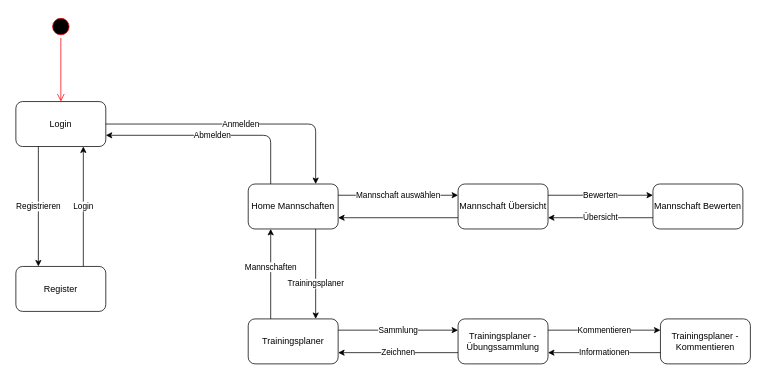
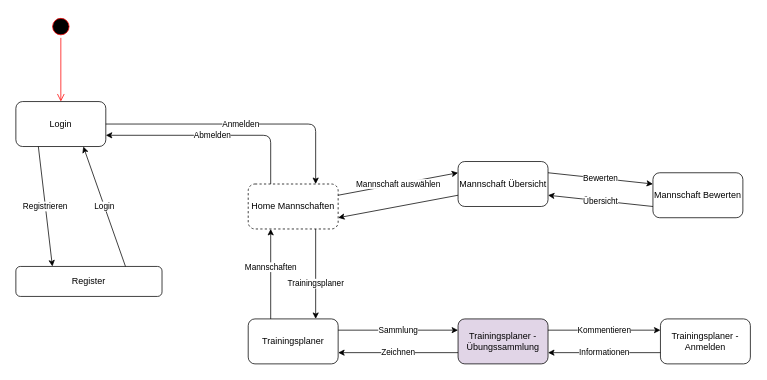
(293, 207) -> (293, 207)
(503, 207) -> (503, 184)
(698, 207) -> (698, 195)
(60, 289) -> (89, 282)
(503, 342) -> (503, 342)
(705, 342) -> (705, 342)
